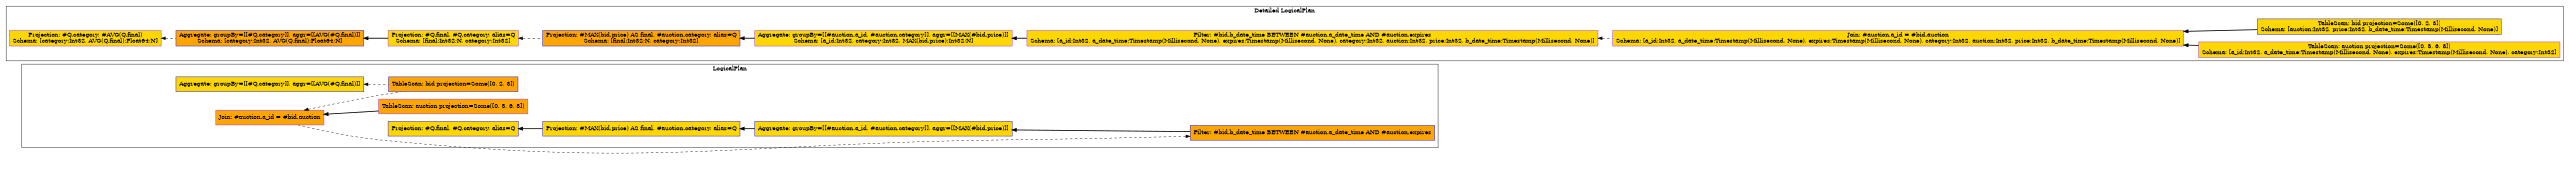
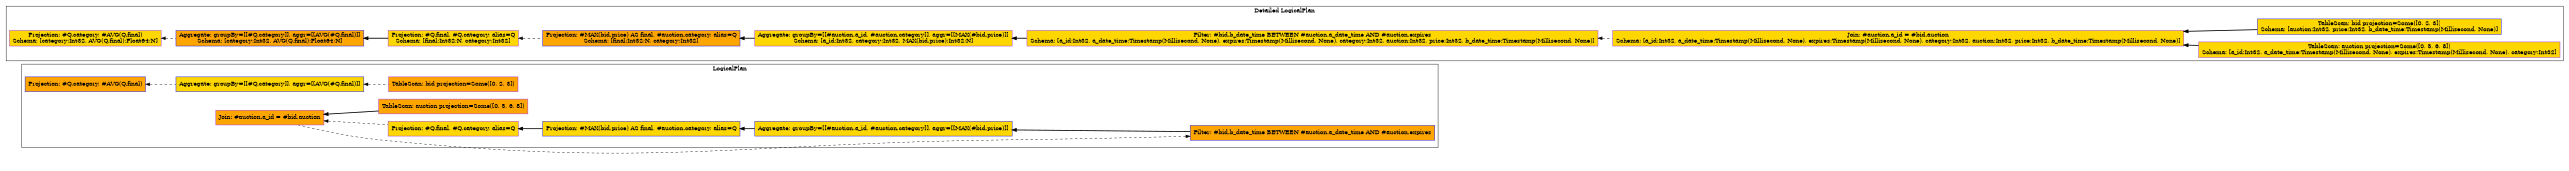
none -> (85, 84)
(453, 84) -> (453, 84)
(354, 100) -> (358, 123)
(453, 129) -> (453, 129)
